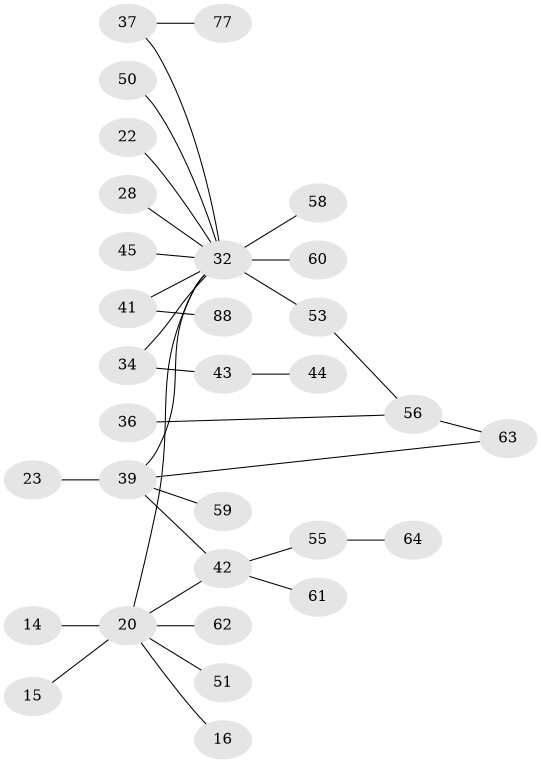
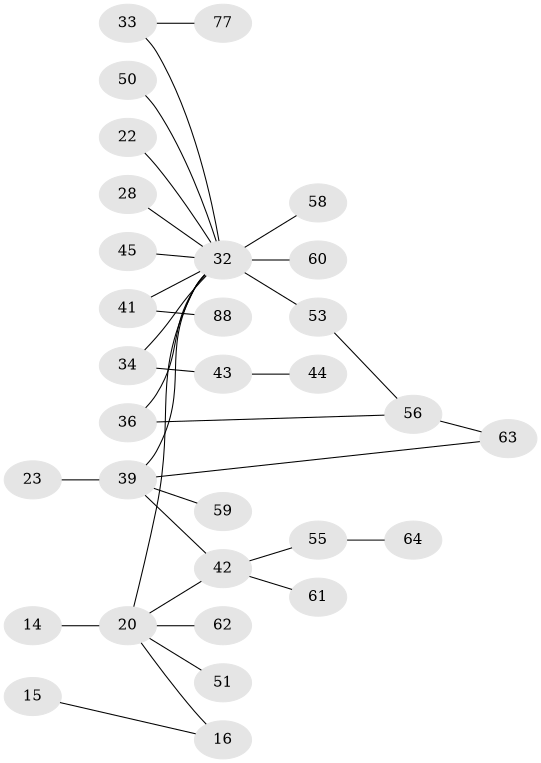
(128, 23) -> (128, 23)
none -> (175, 341)
(80, 661) -> (128, 718)
